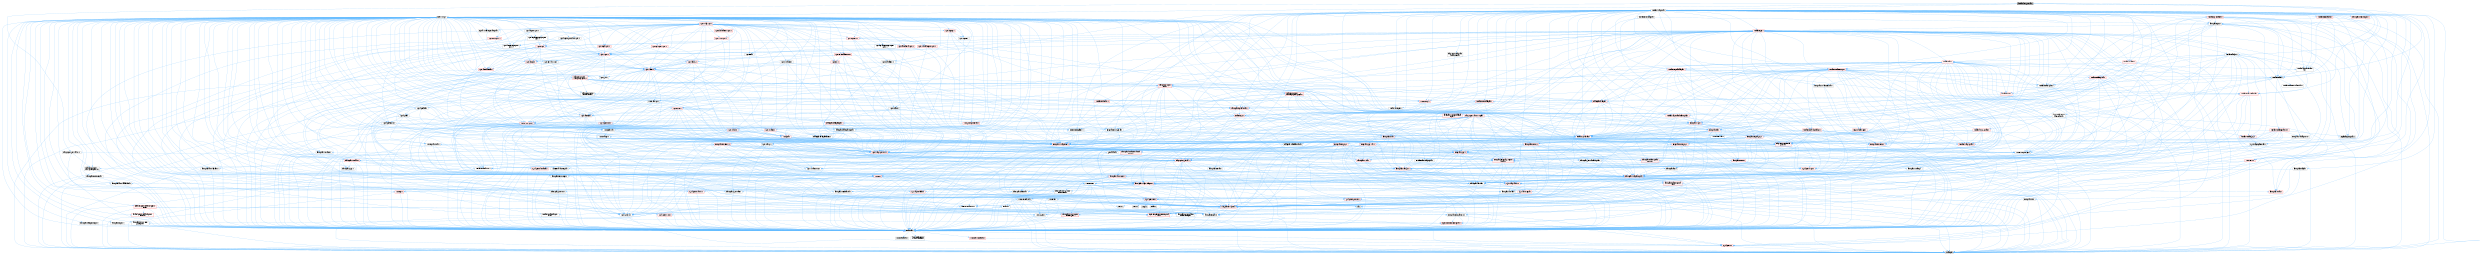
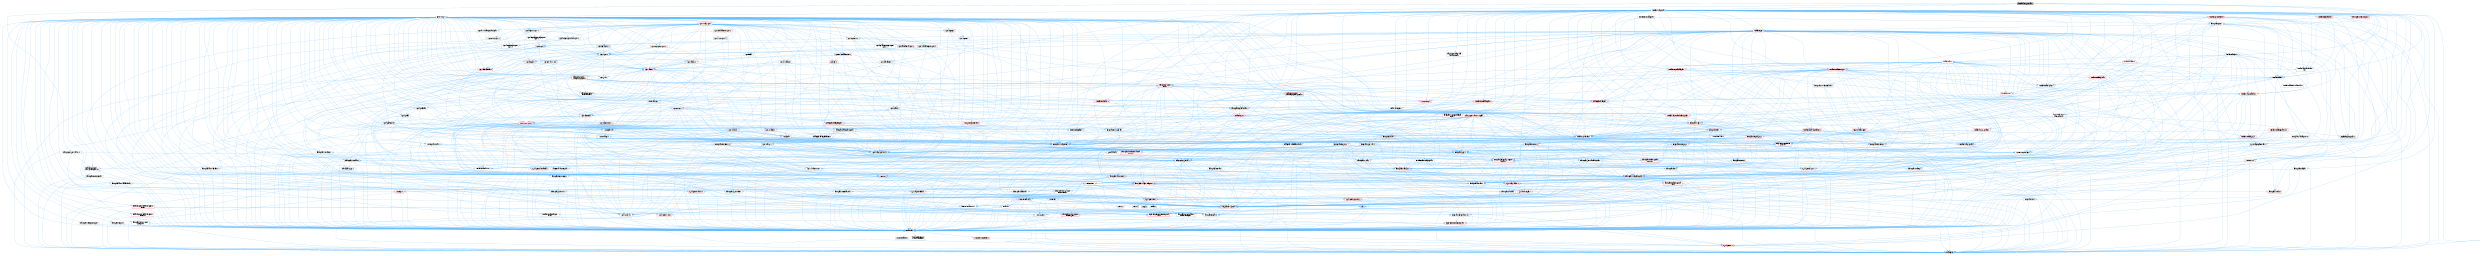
(2129, 62) -> (2129, 62)
(2249, 94) -> (2248, 94)
